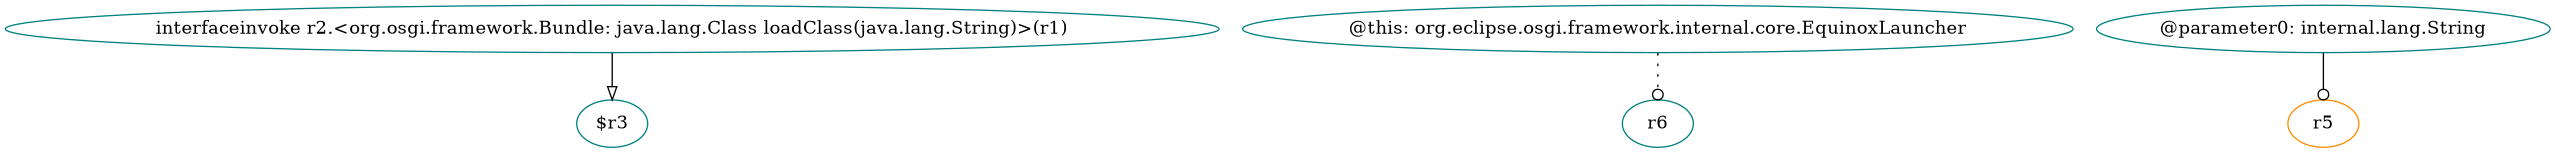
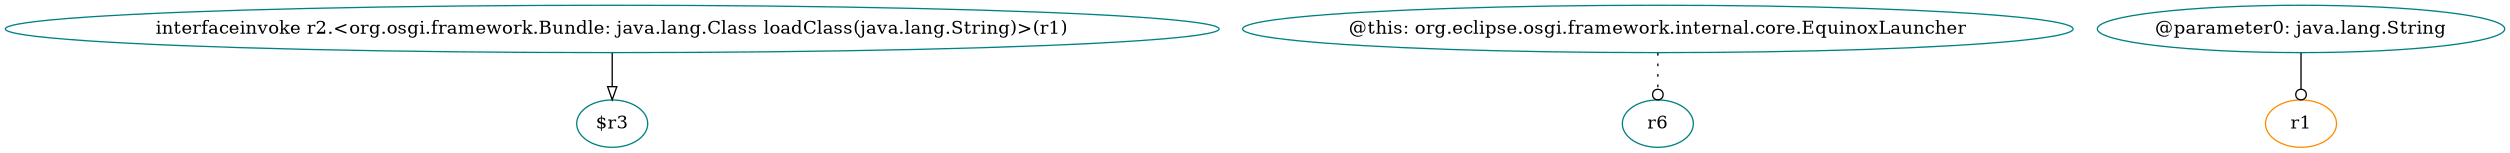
(2323, 29) -> (2301, 29)
(2323, 124) -> (2301, 124)
